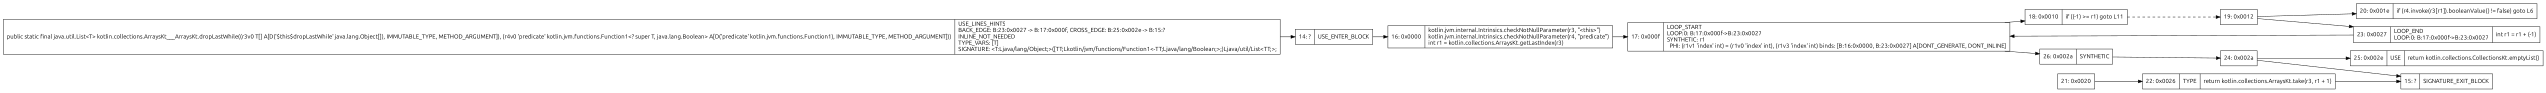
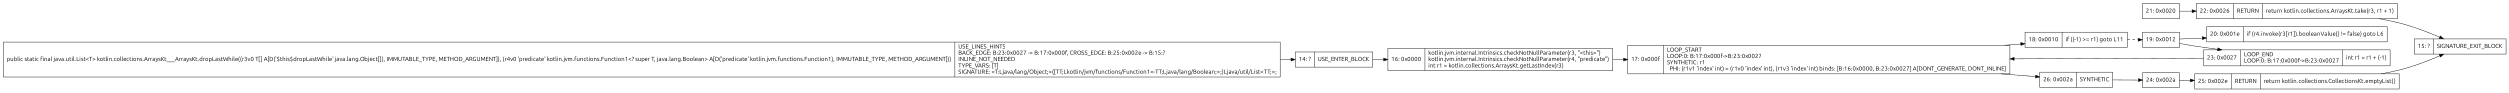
(2396, 58) -> (2246, 81)
(2327, 68) -> (2411, 67)
(2190, 81) -> (2248, 11)
